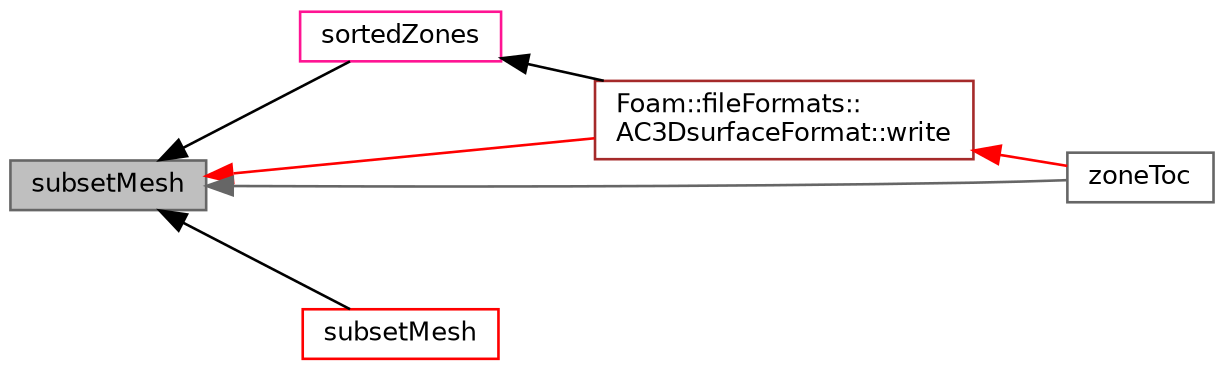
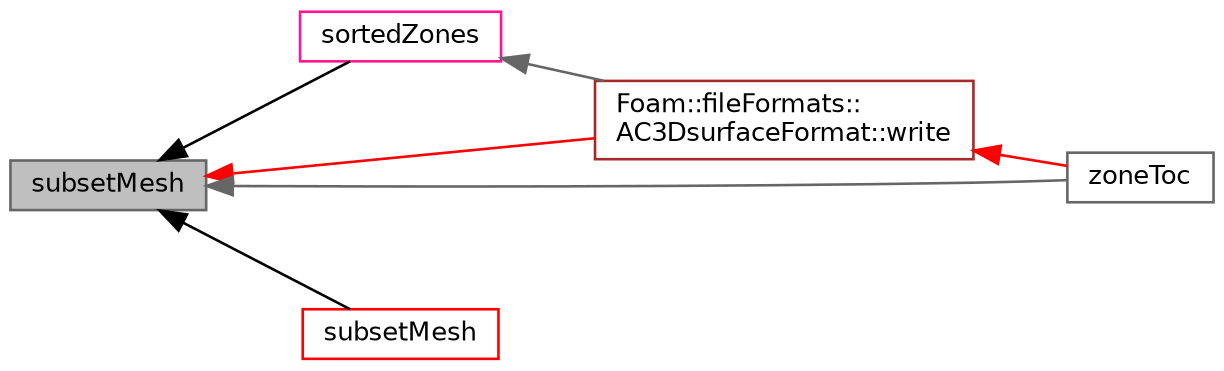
(566, 72) -> (566, 72)
